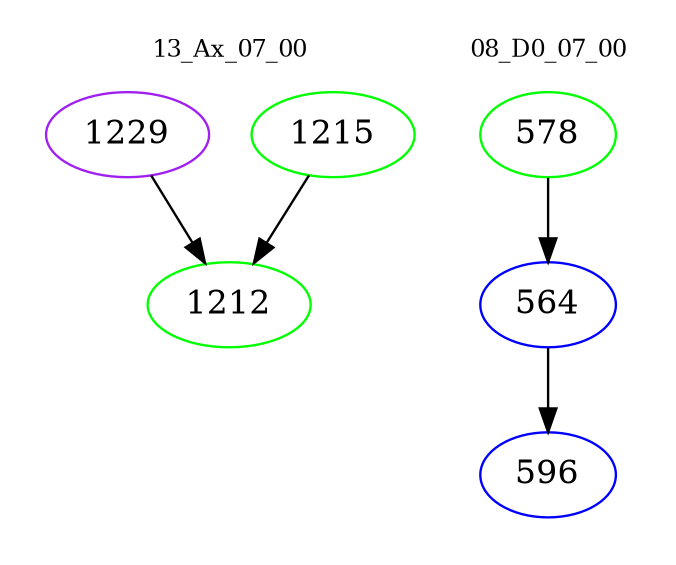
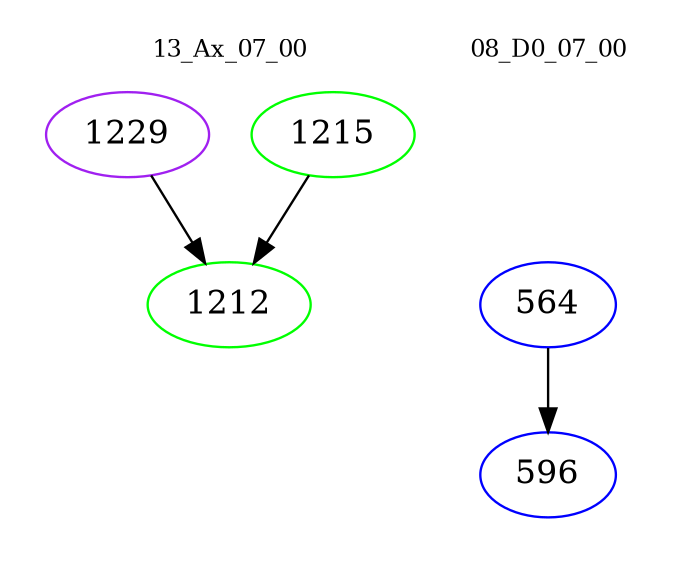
(548, 135) -> none
